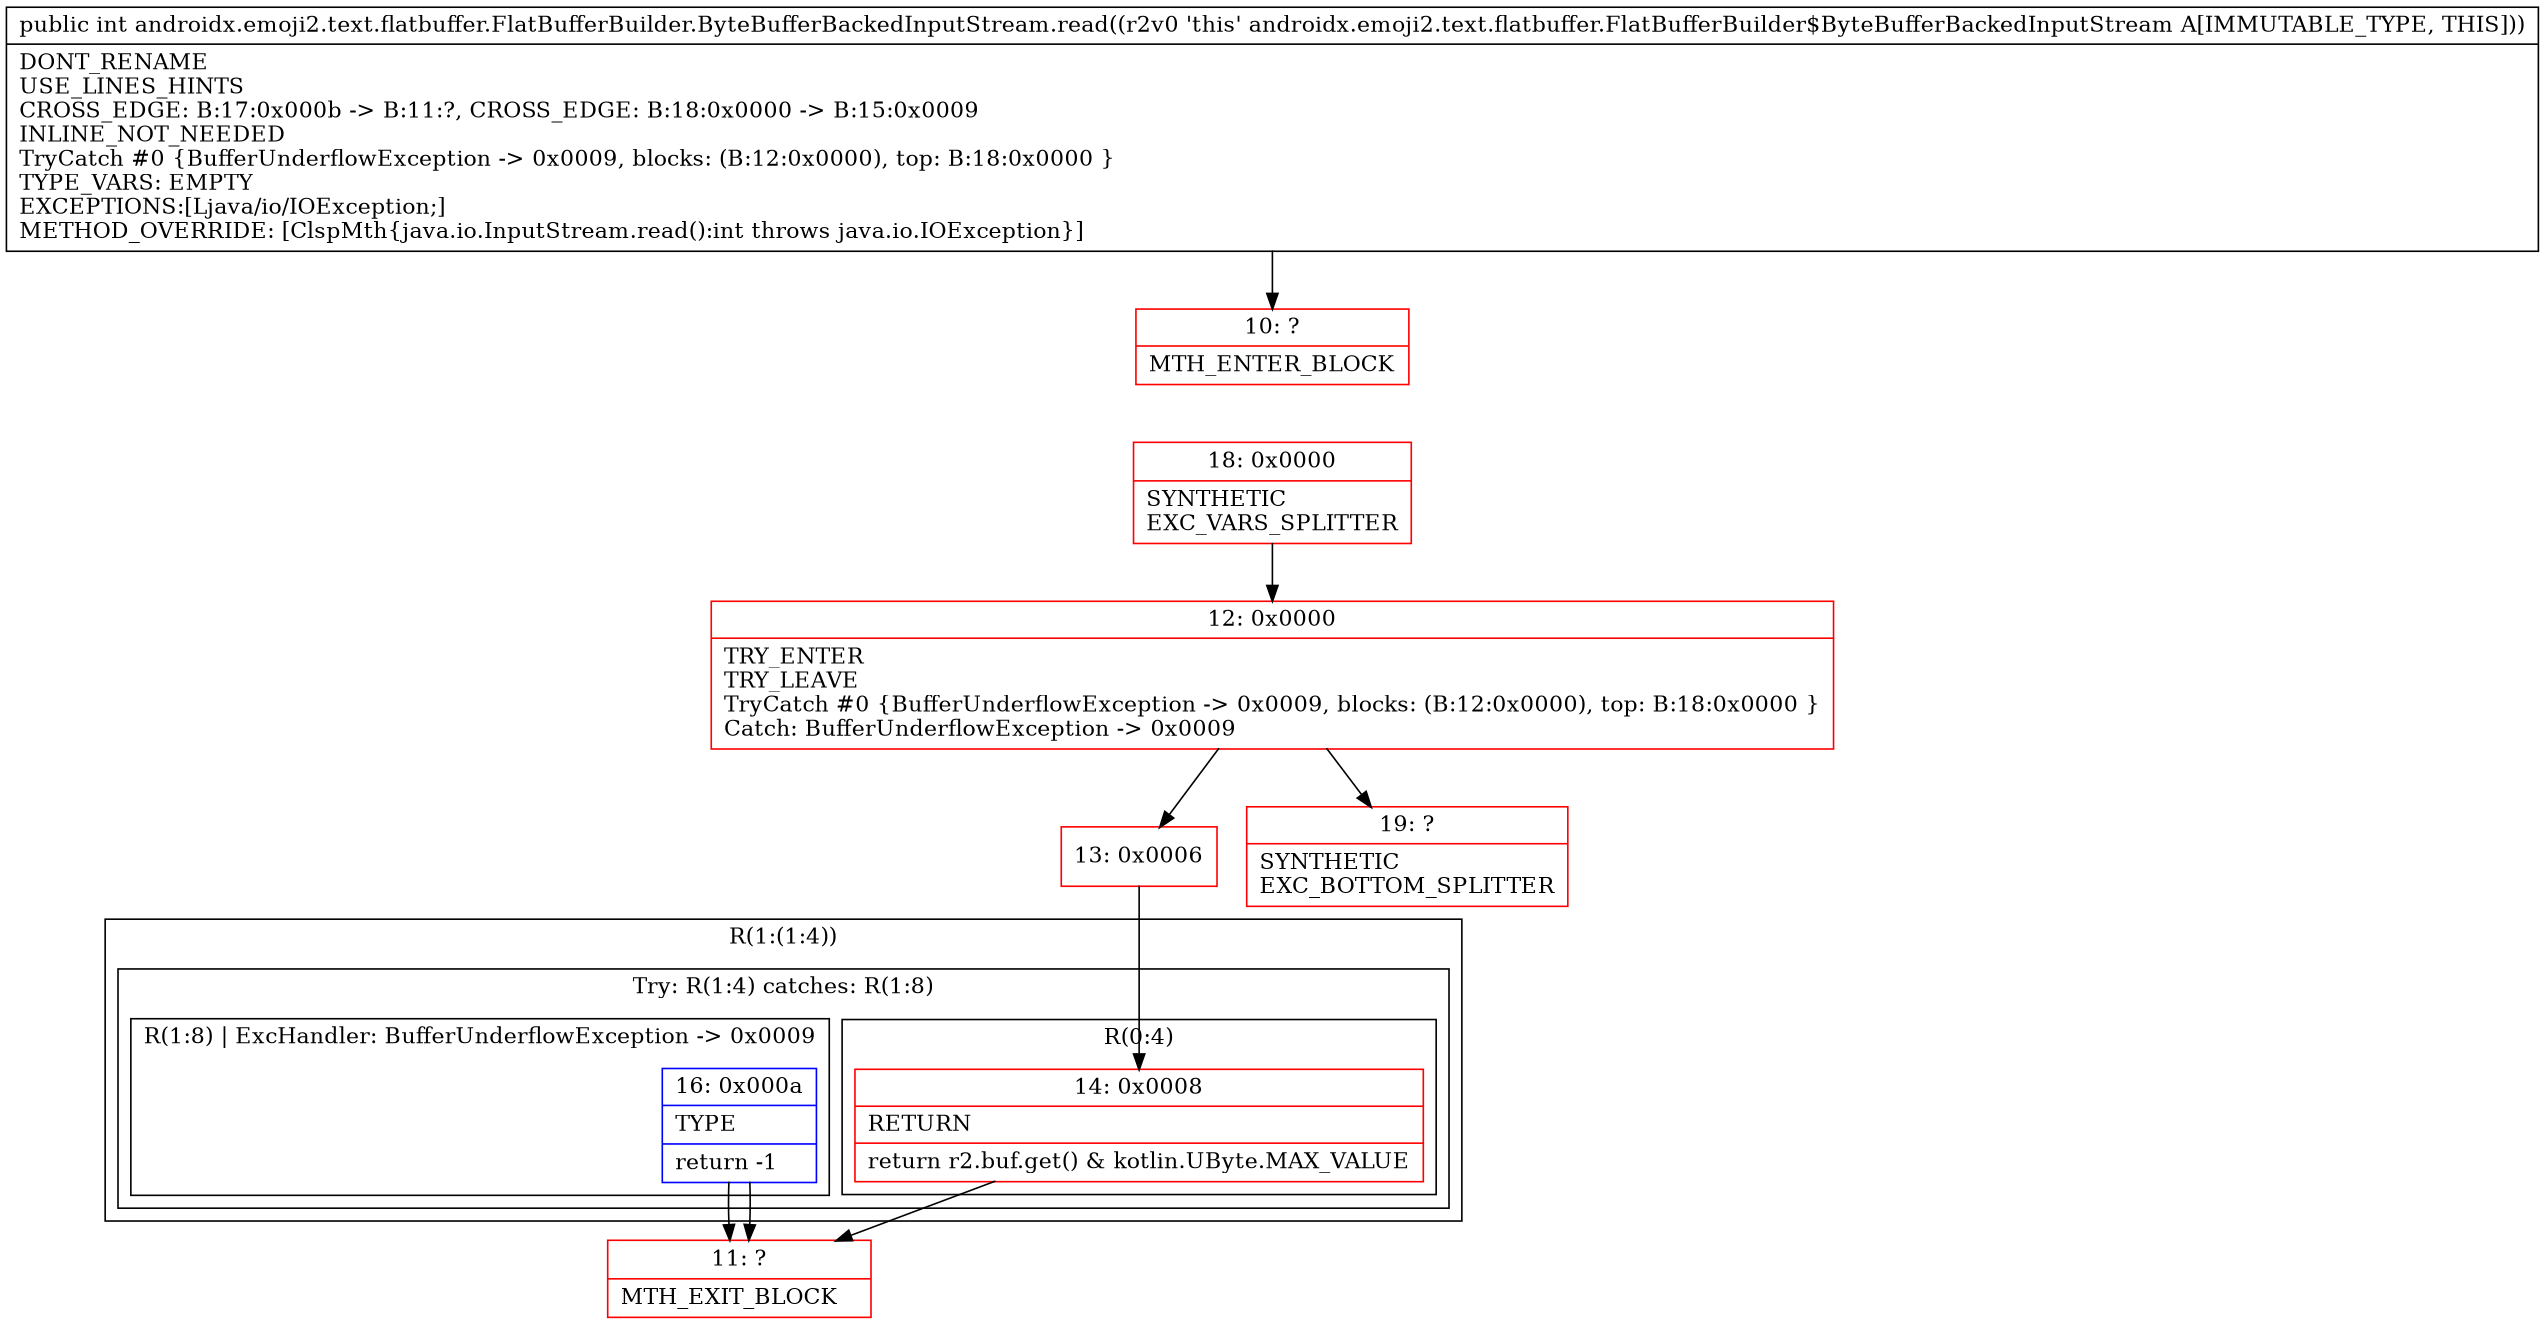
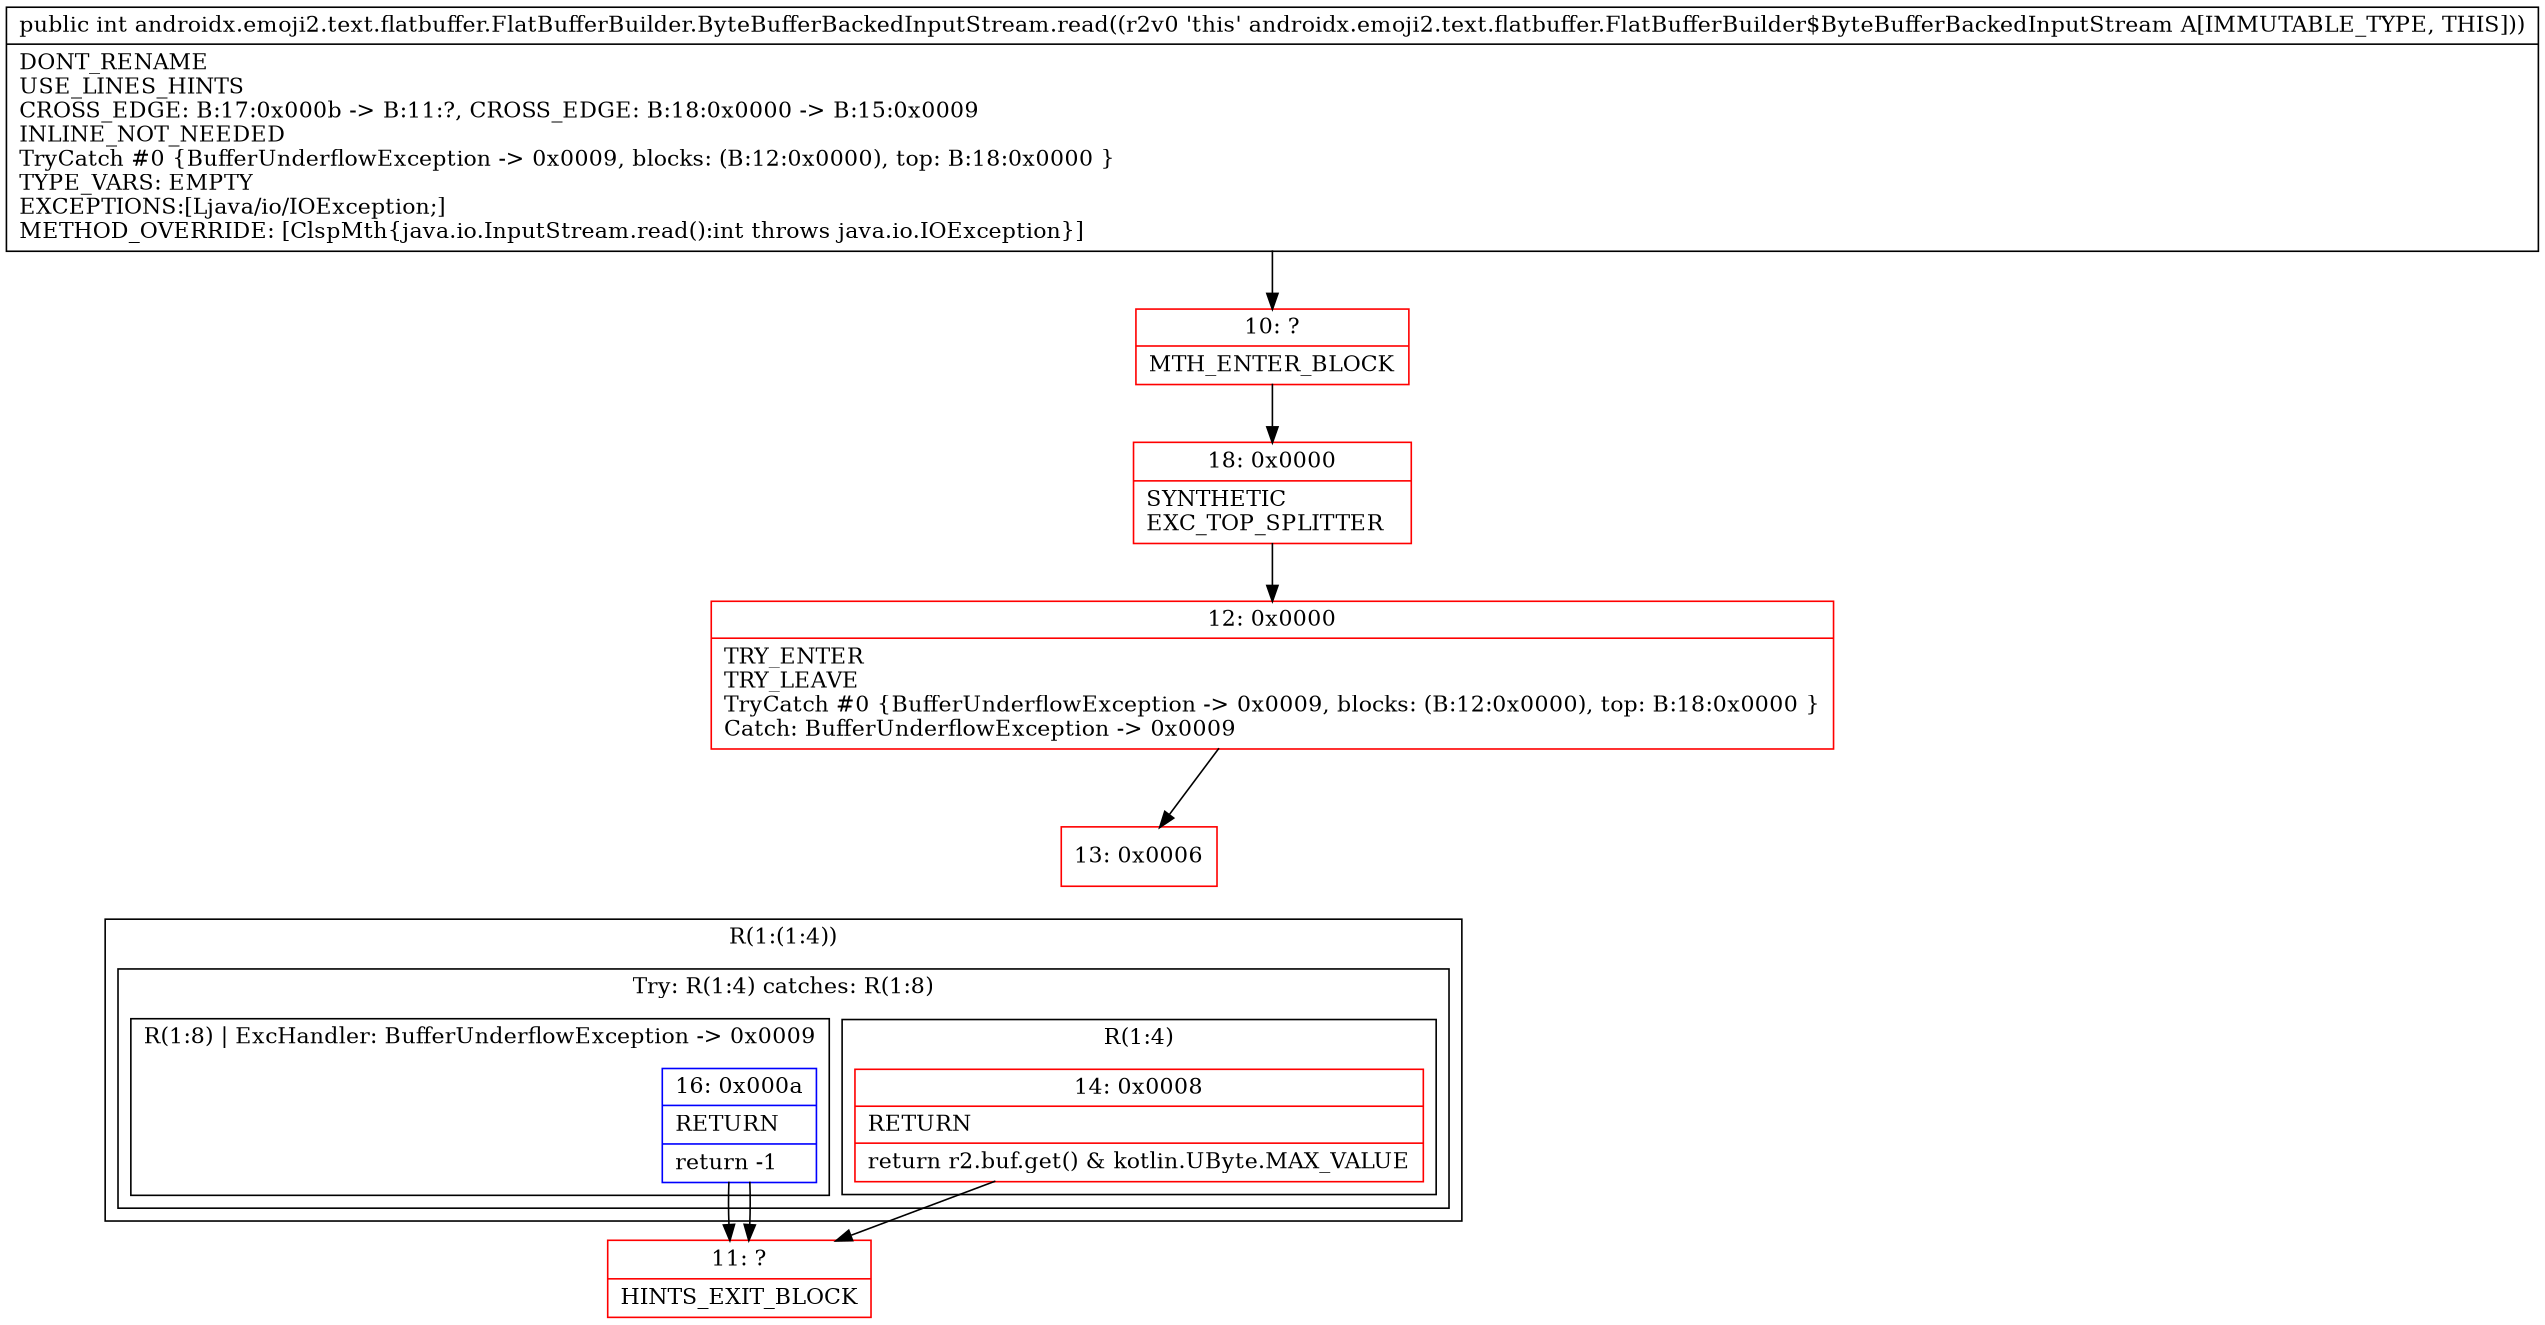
none -> (1272, 405)
(1272, 523) -> (1265, 523)
(1407, 857) -> none
(1139, 957) -> none
(1139, 1038) -> (1139, 1038)
(706, 1124) -> (727, 1124)
(730, 1297) -> (739, 1297)
